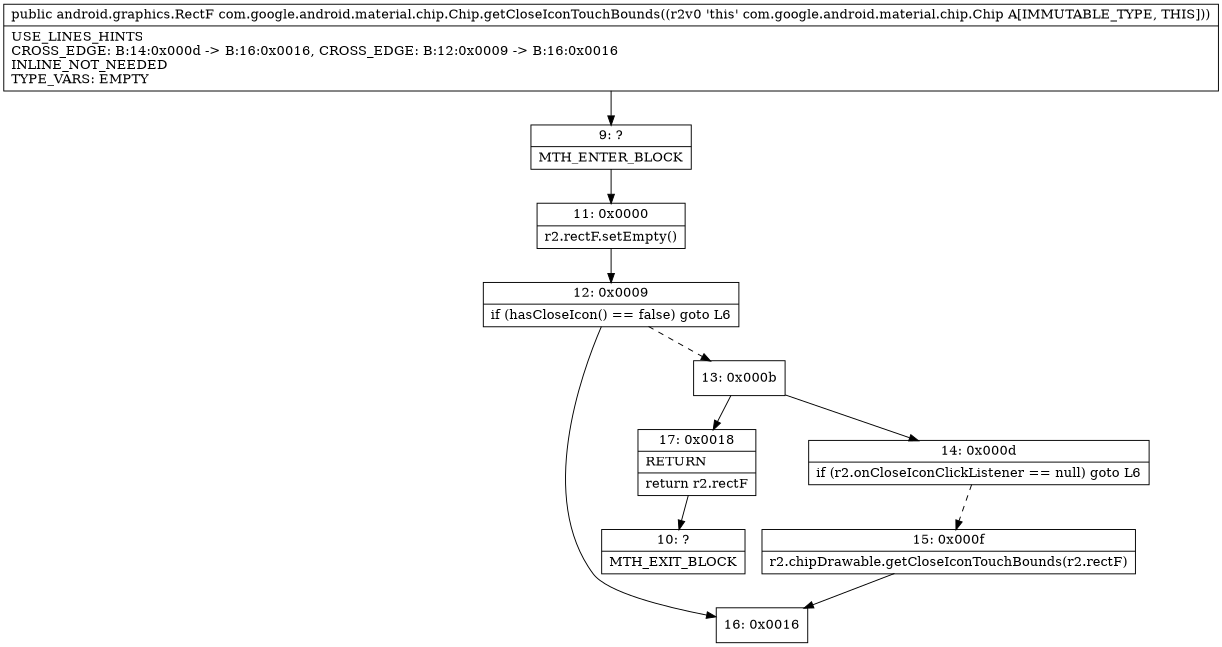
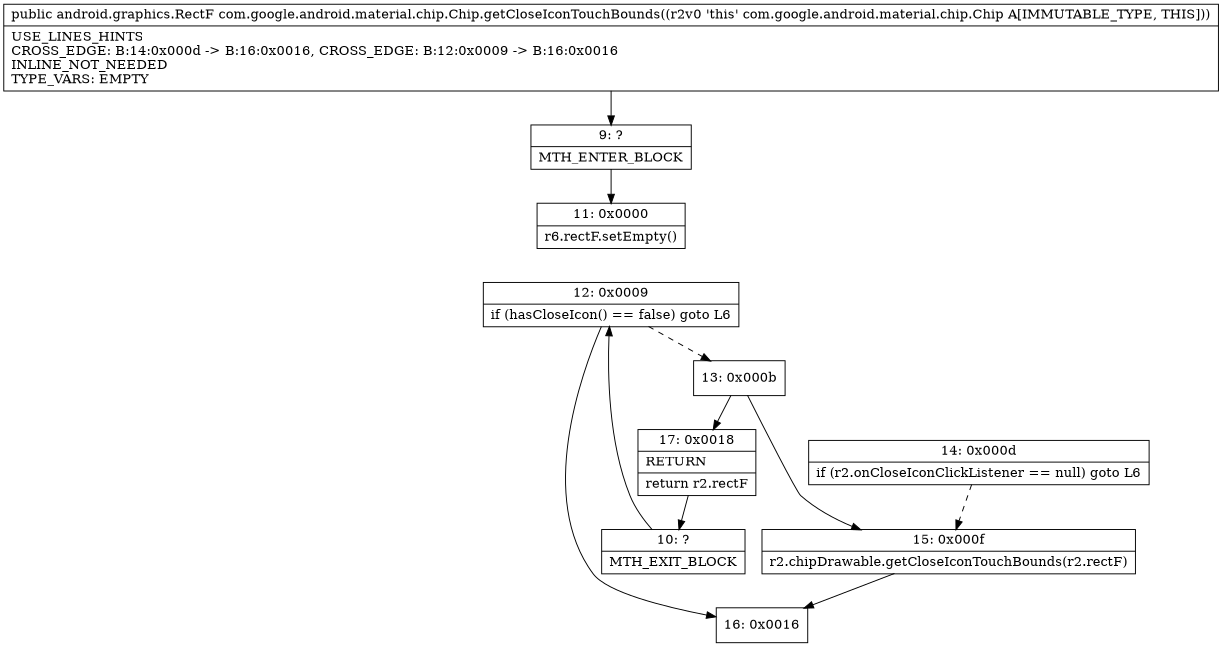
(611, 237) -> (611, 237)
(611, 261) -> (614, 437)
(847, 416) -> (787, 473)
